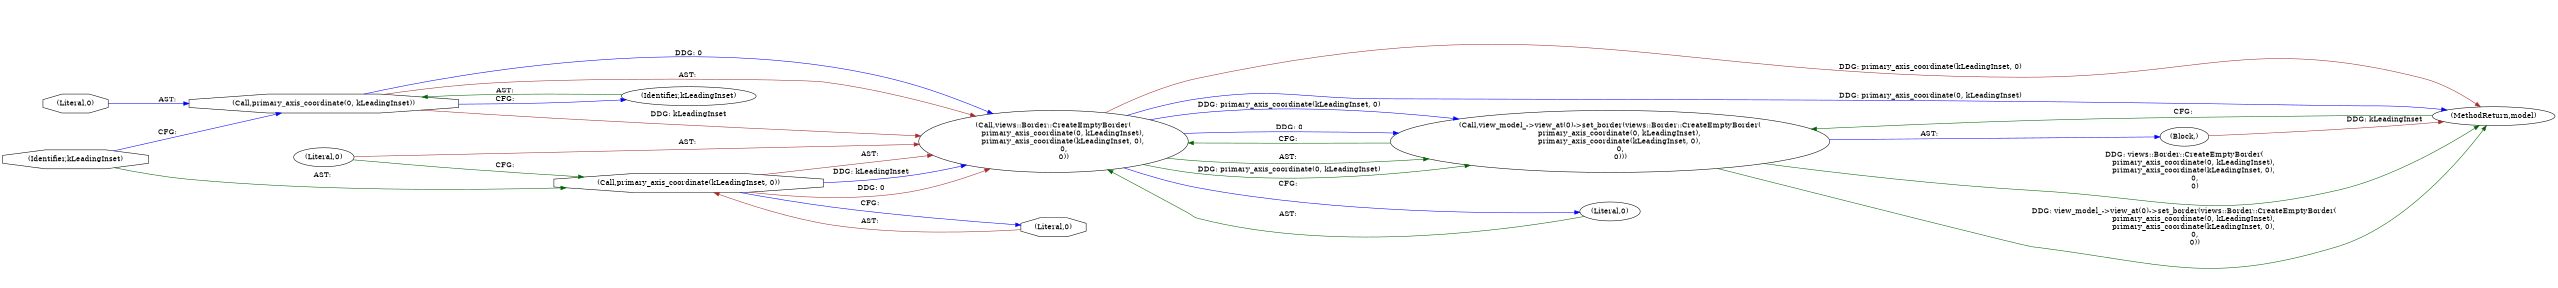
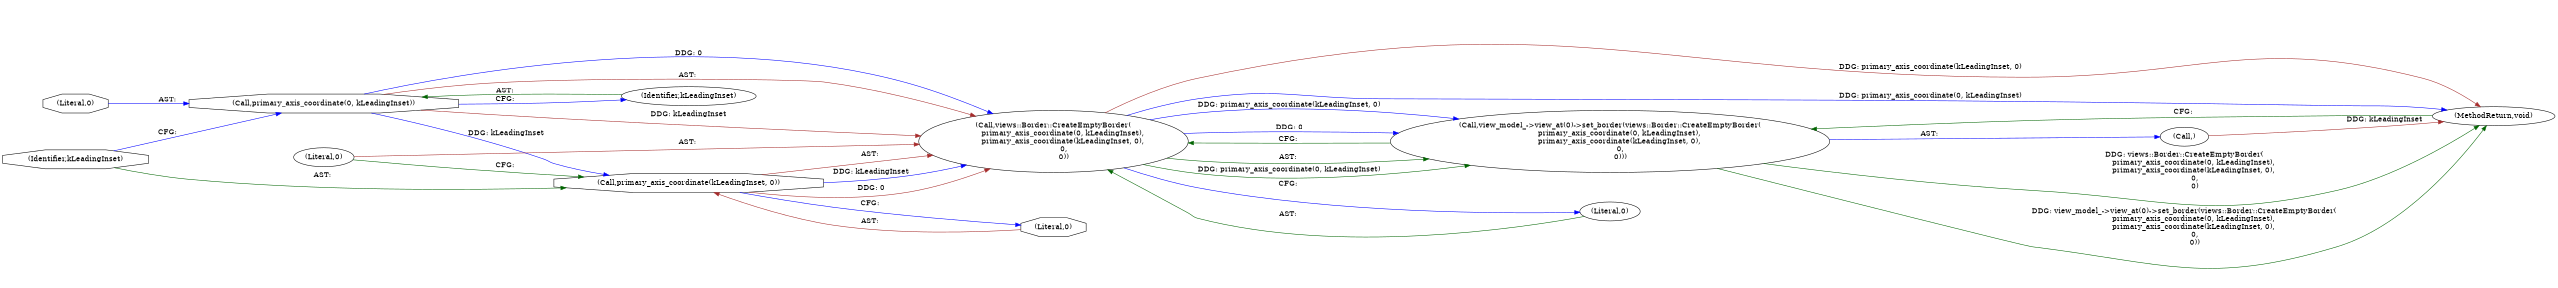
(2494, 116) -> (2494, 116)
(2184, 137) -> (2184, 137)
none -> (488, 142)
